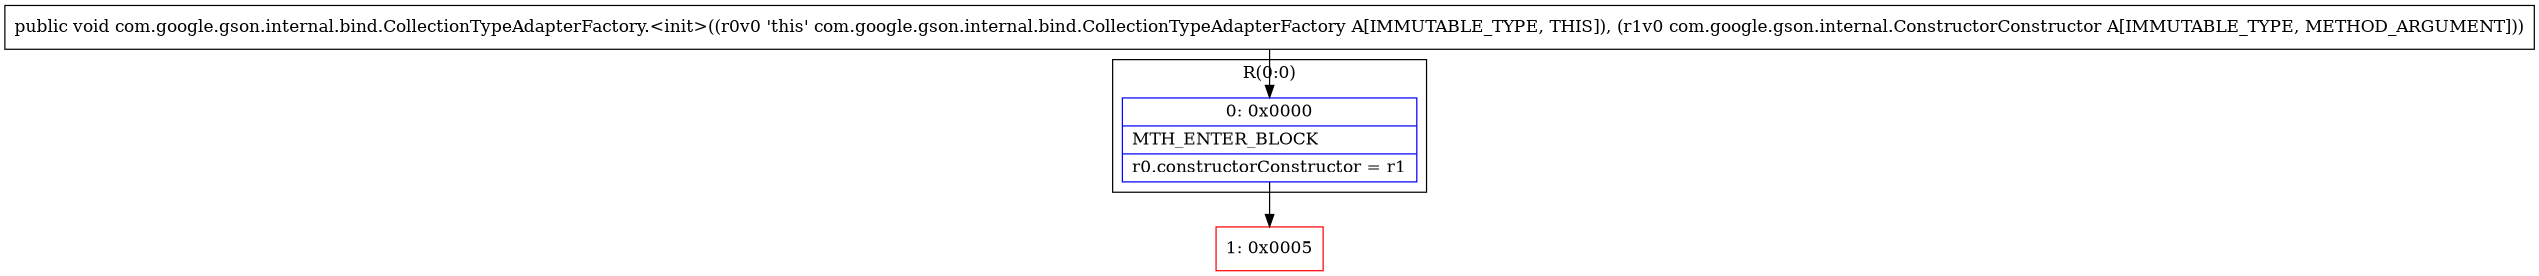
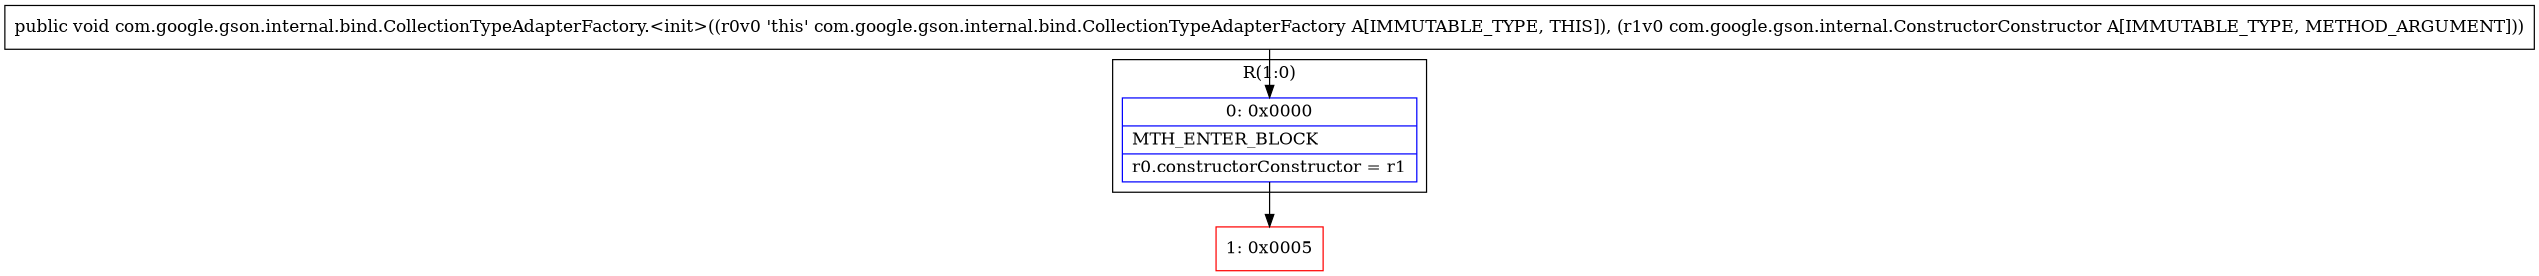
(1270, 74) -> (1270, 74)
